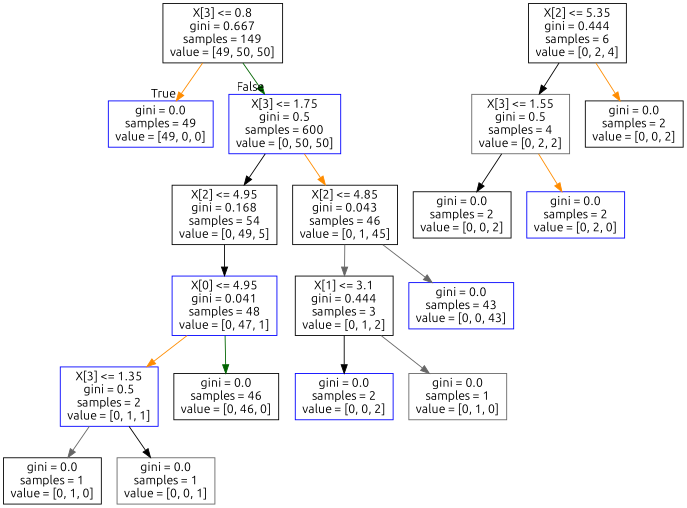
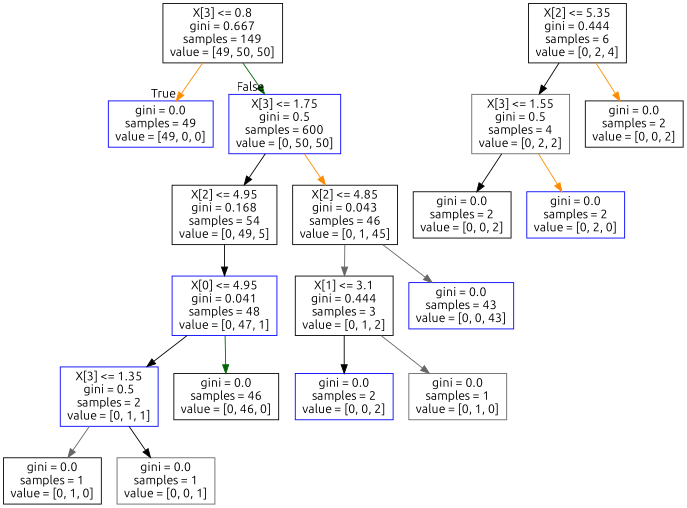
(171, 348) -> (171, 348)
